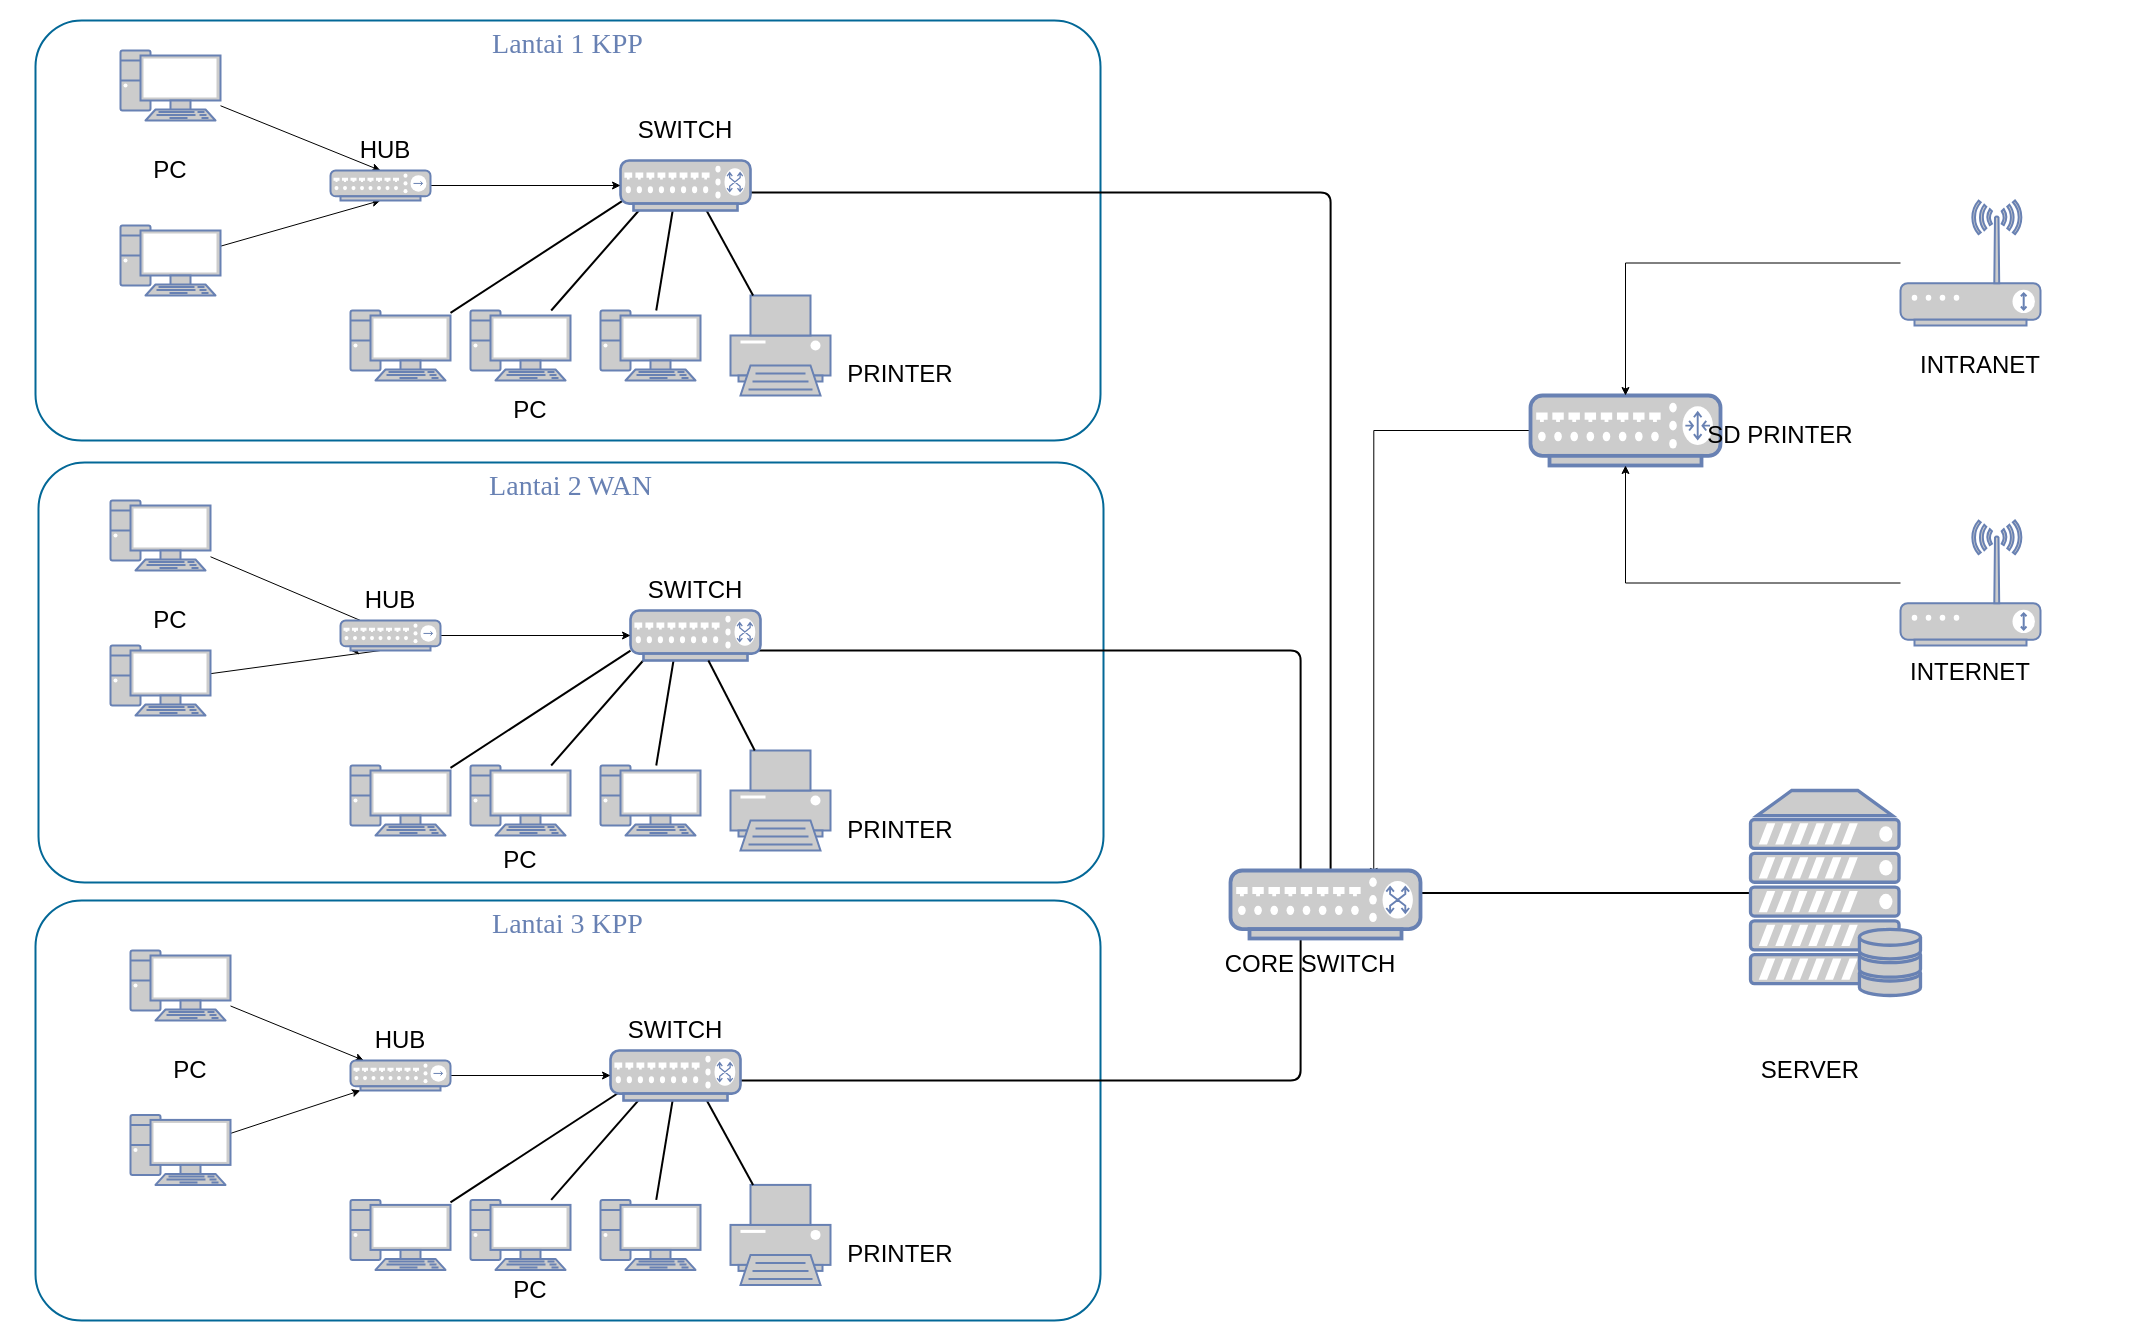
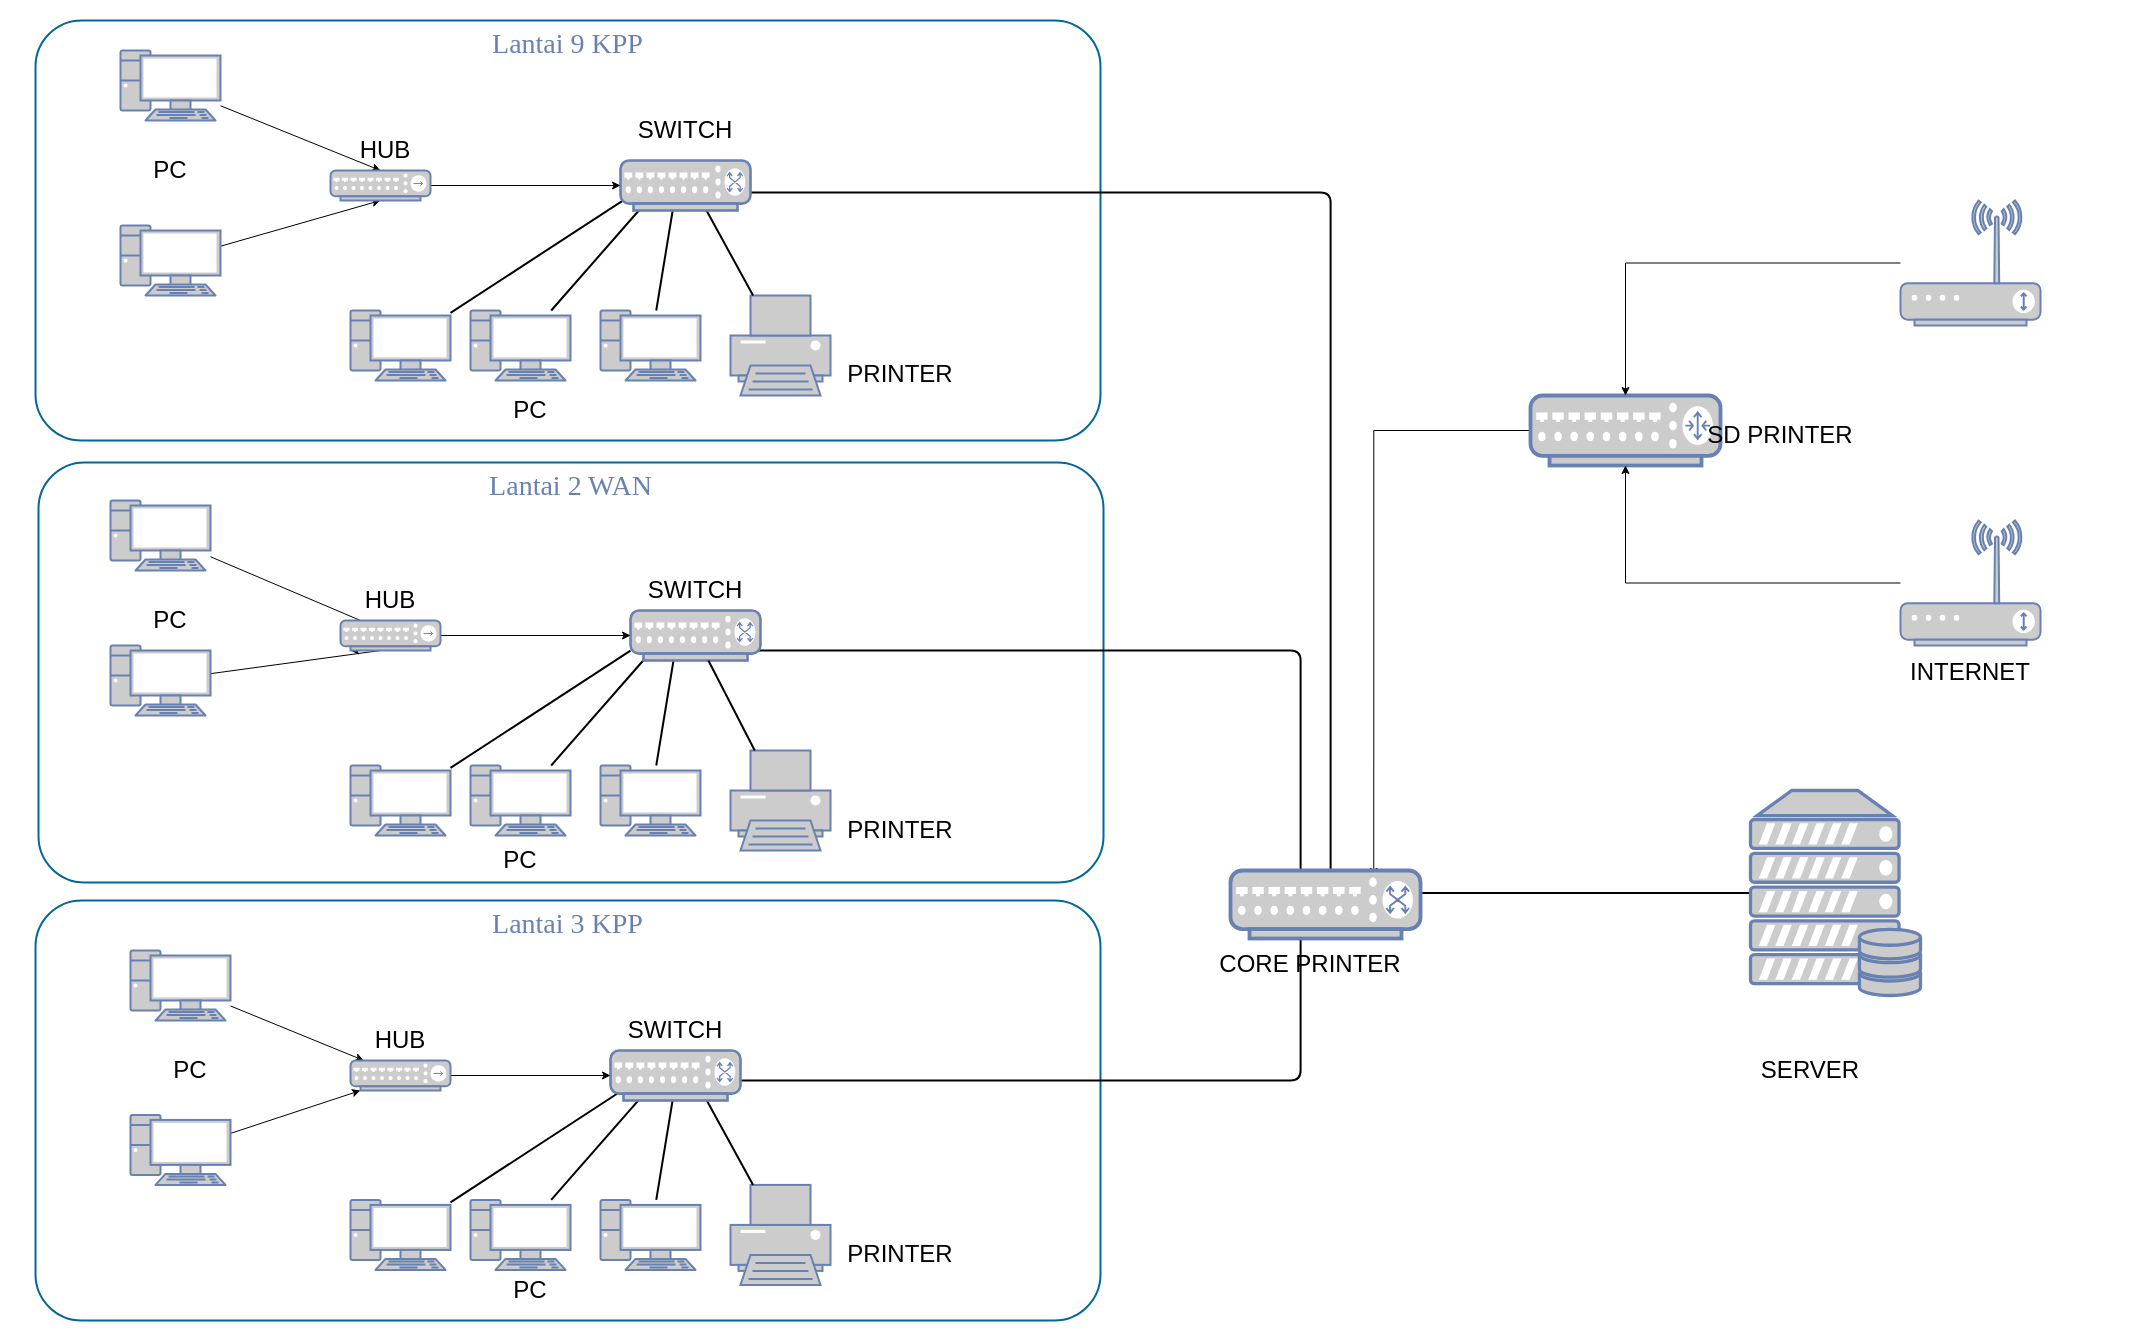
(568, 44) -> (568, 44)
(1981, 365) -> none
(1311, 965) -> (1311, 965)
